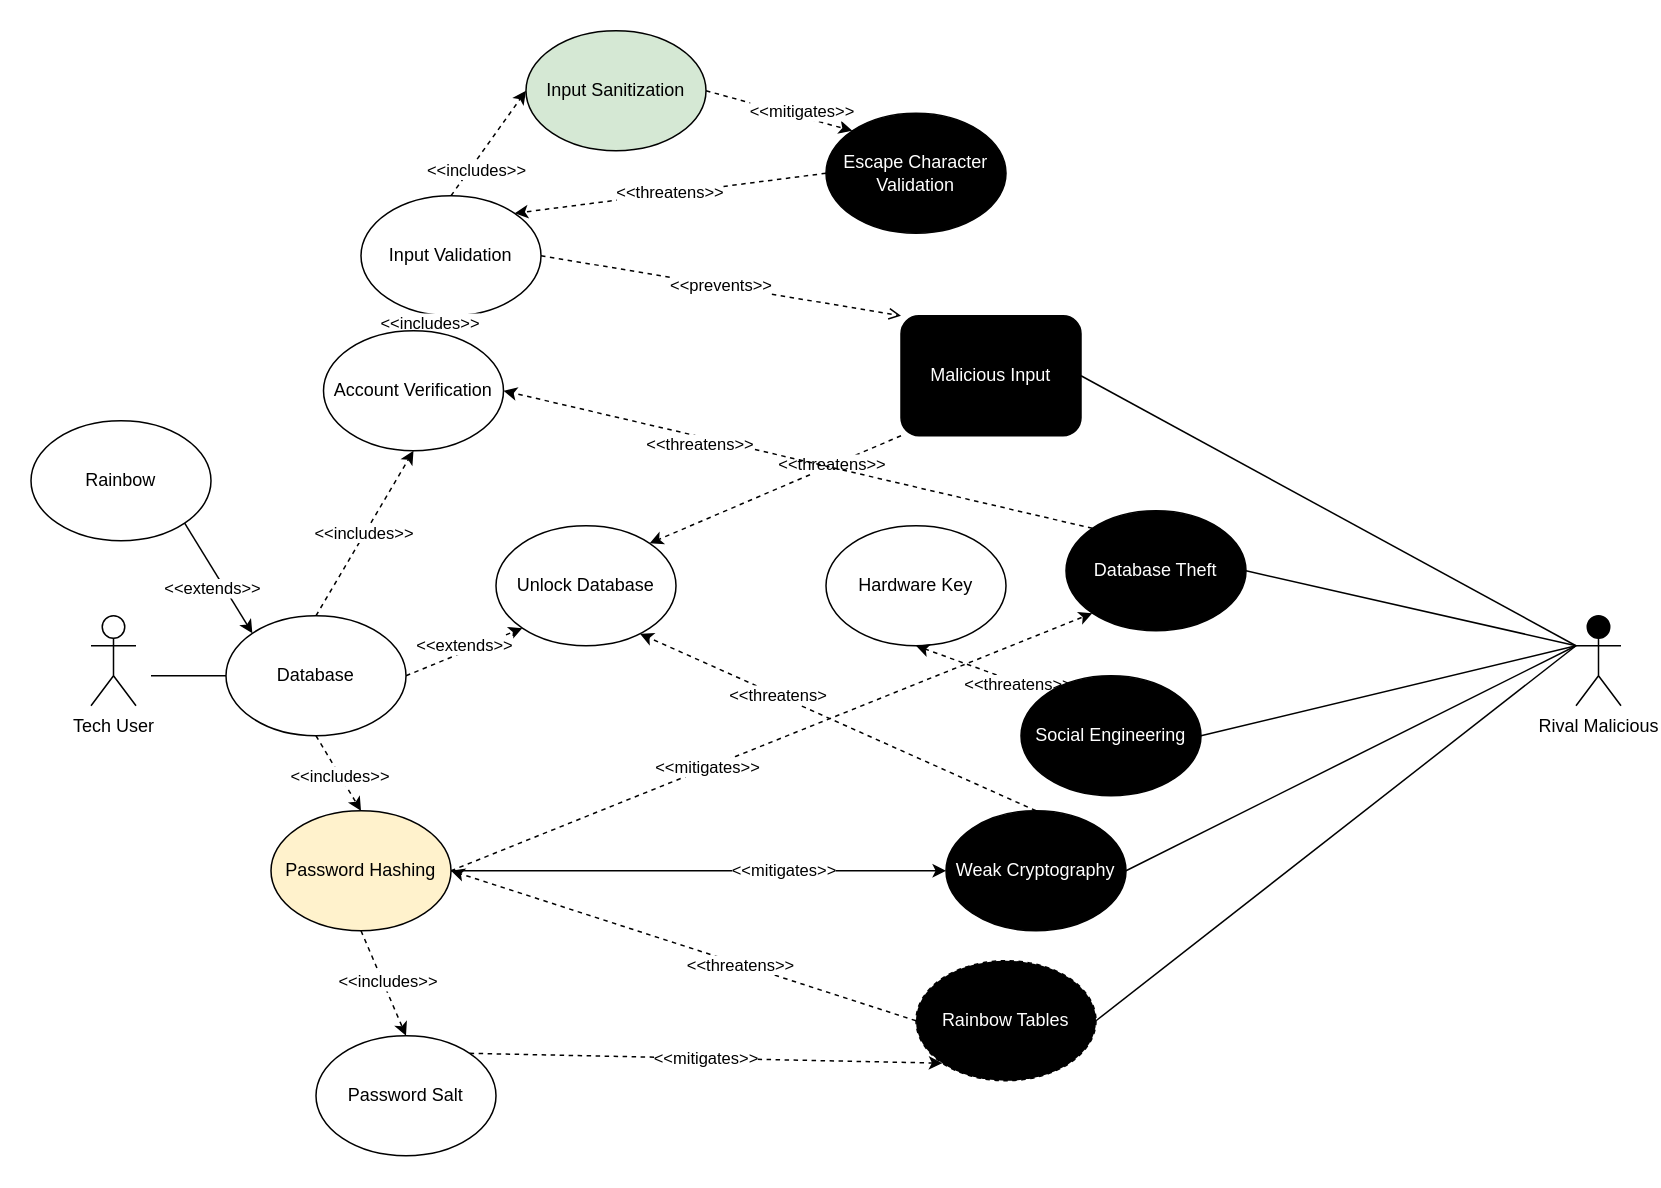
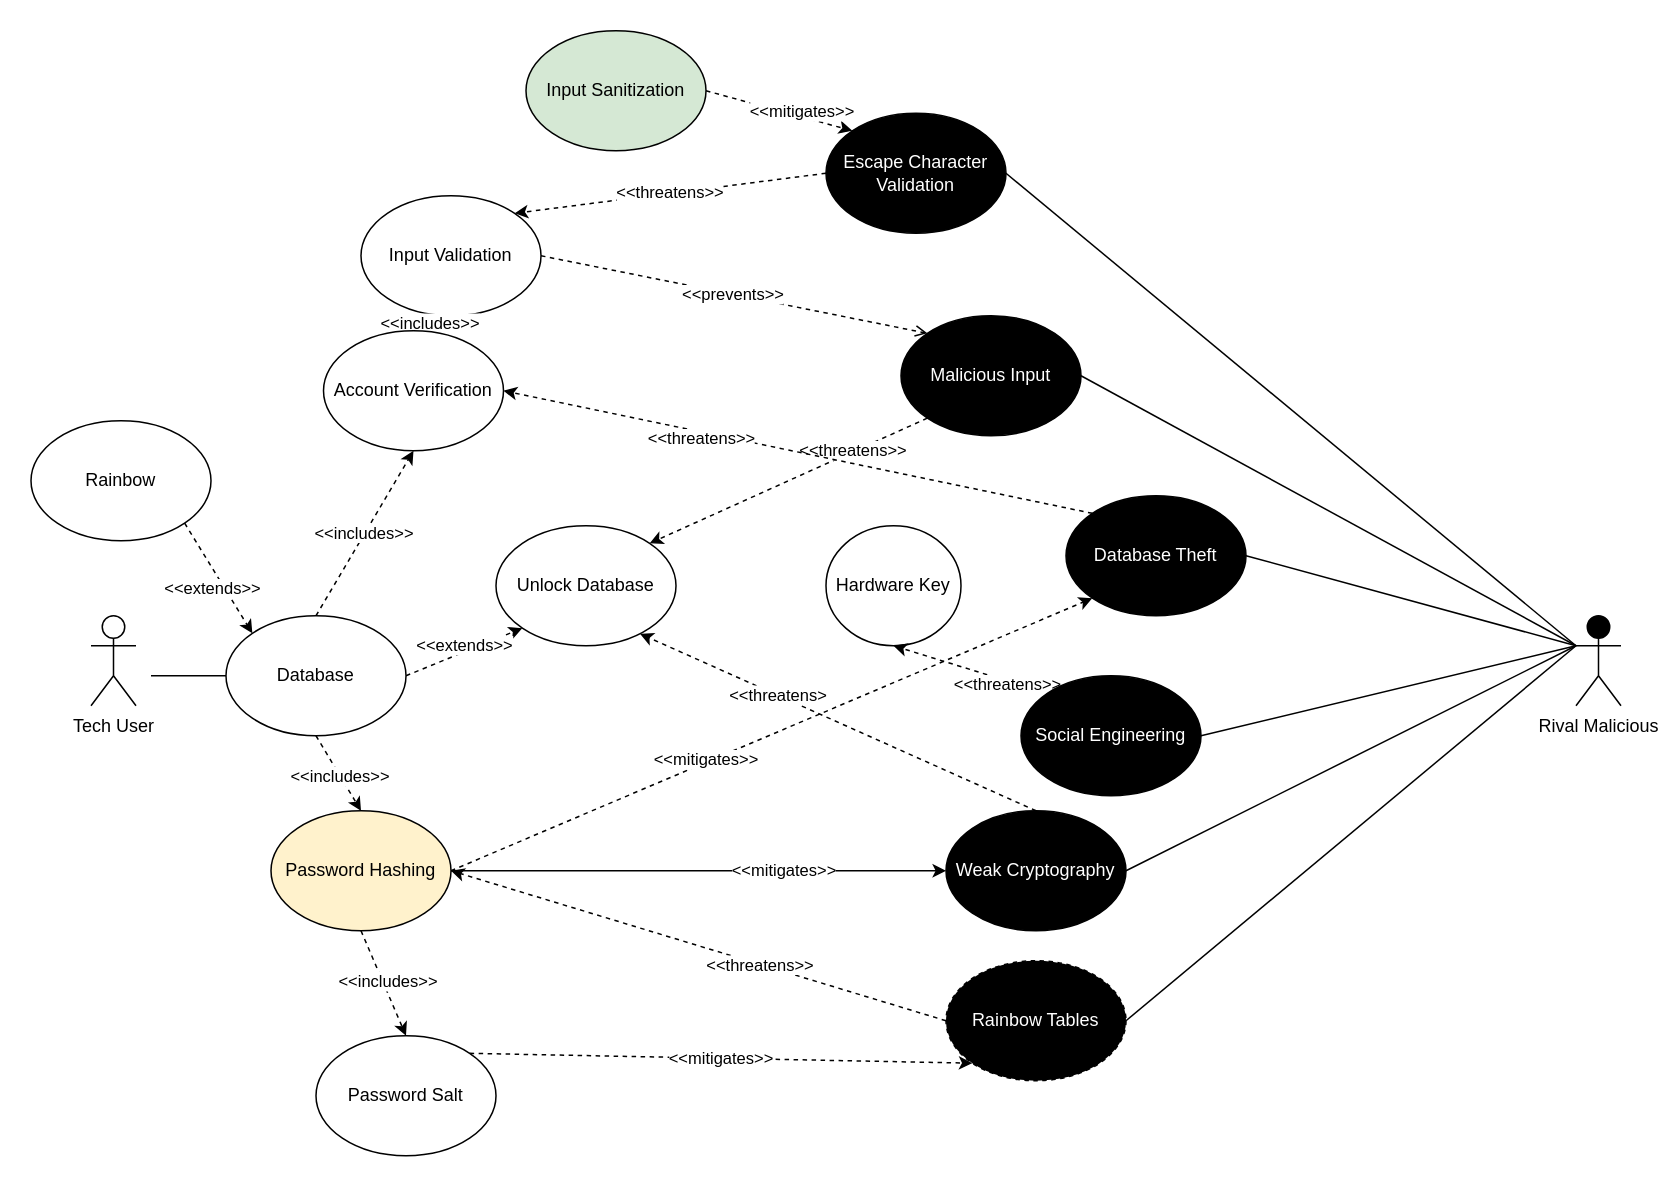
(485, 148) -> none
(991, 376) -> (991, 376)
none -> (1287, 406)
(202, 551) -> (202, 551)
(1156, 571) -> (1156, 556)
(916, 586) -> (893, 586)
(1006, 1021) -> (1036, 1021)
